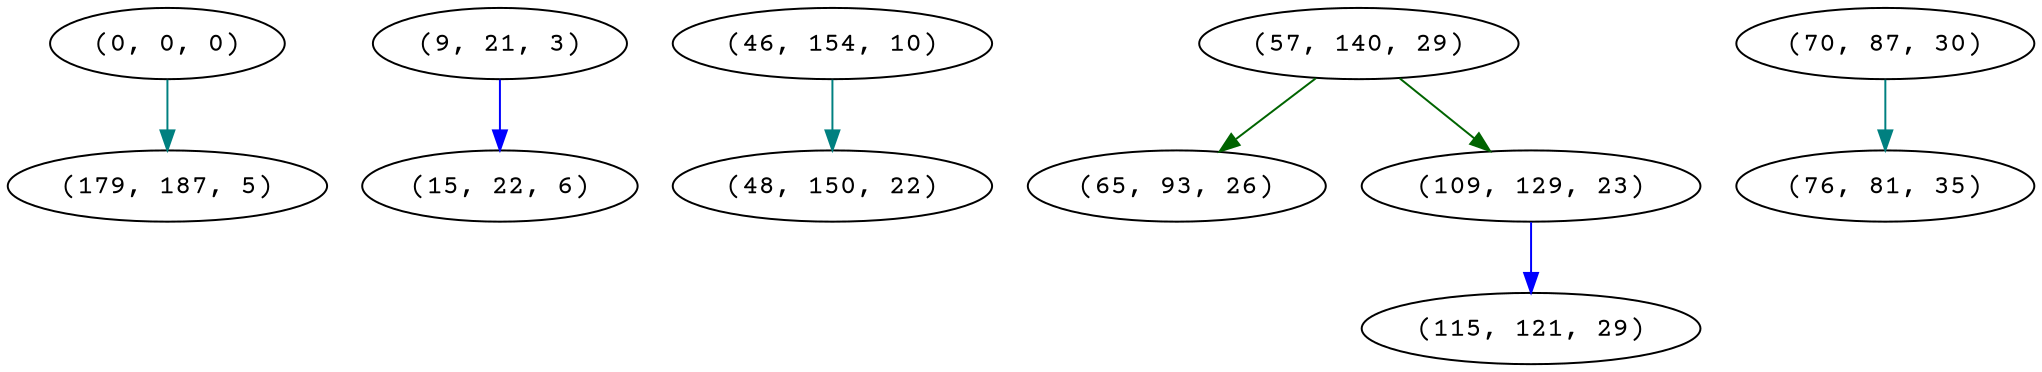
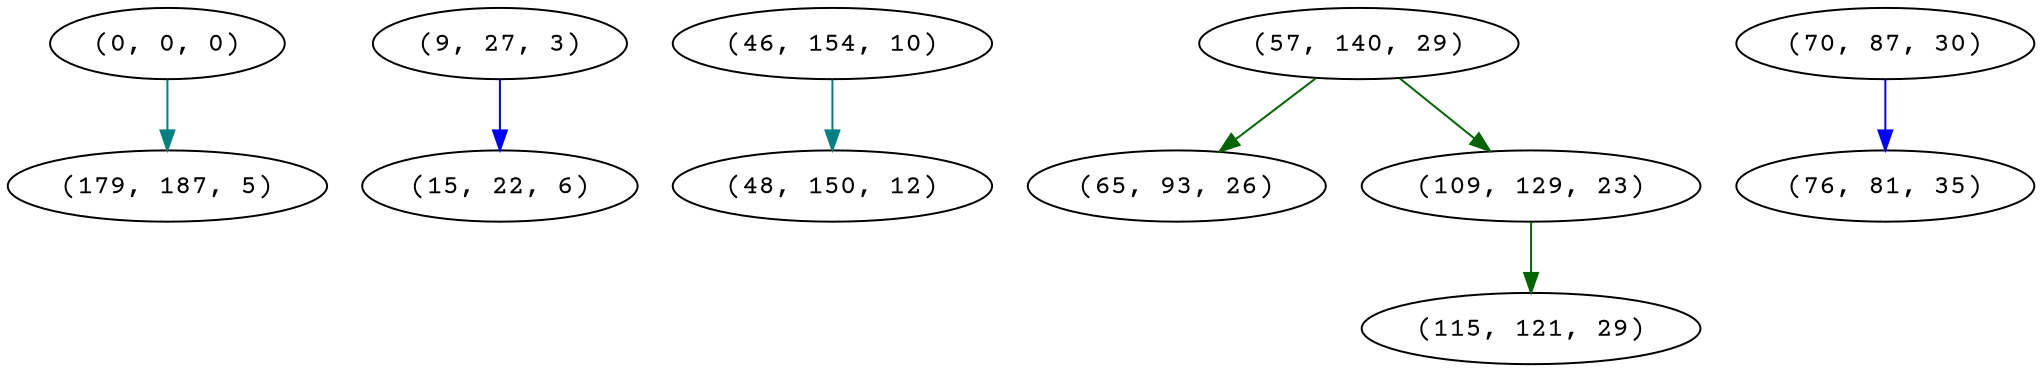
(500, 44) -> (500, 44)
(1885, 105) -> (1885, 105)
(832, 186) -> (832, 186)
(1531, 248) -> (1531, 248)
